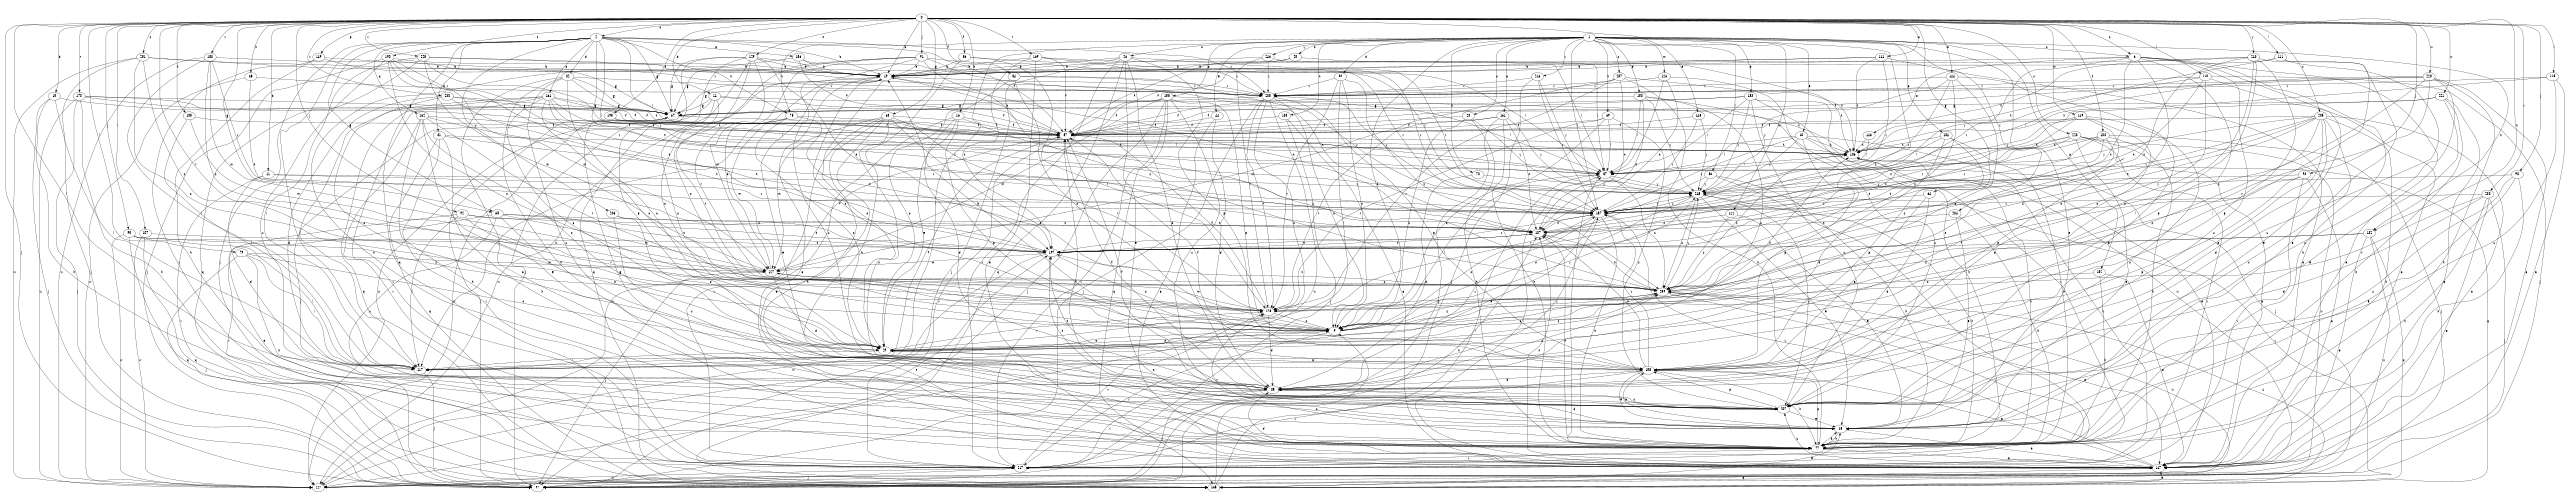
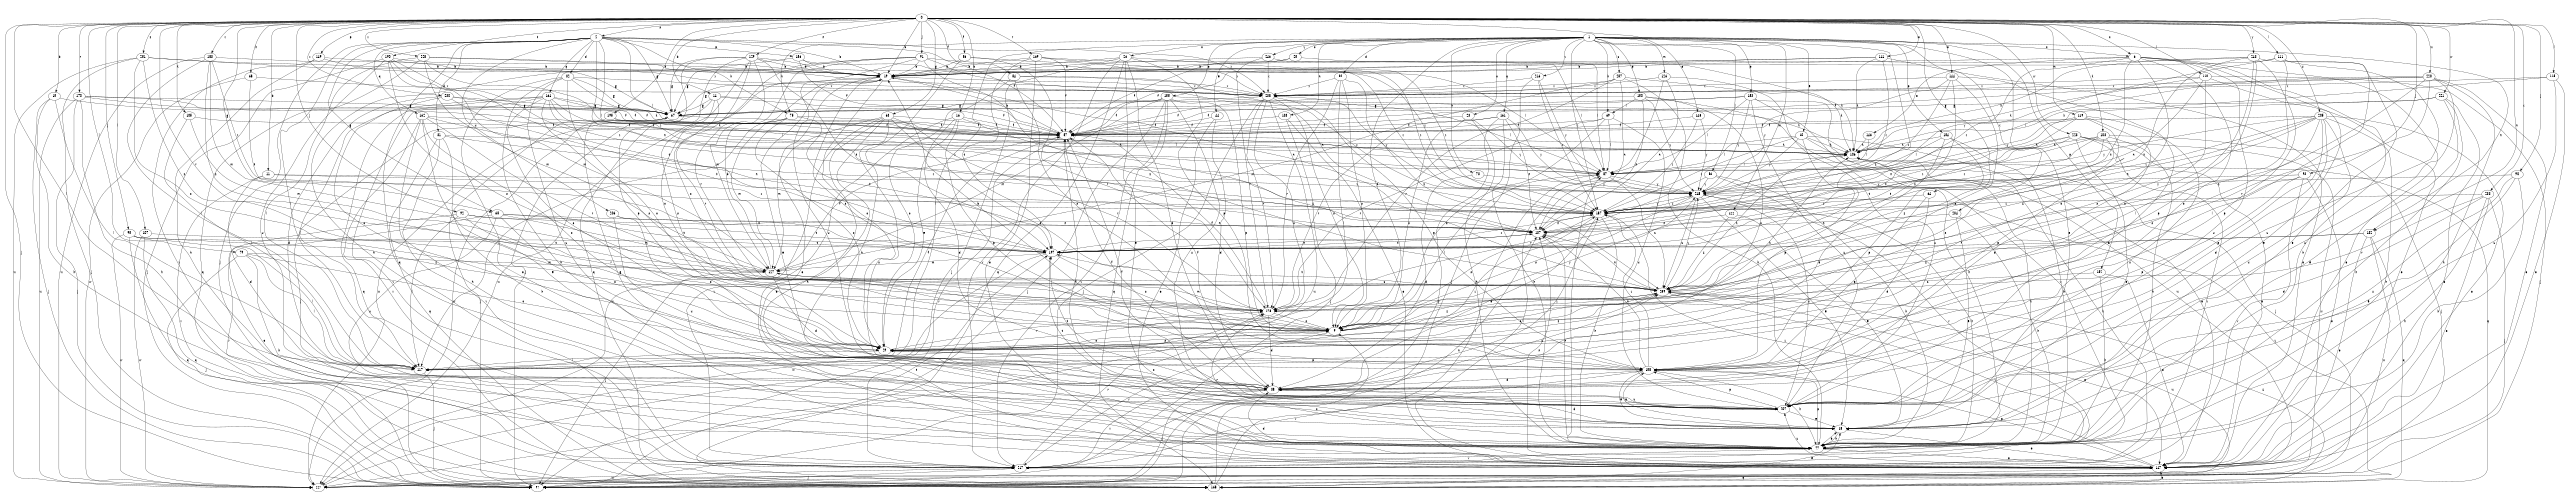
(1635, 140) -> (1625, 105)
none -> (1693, 334)
